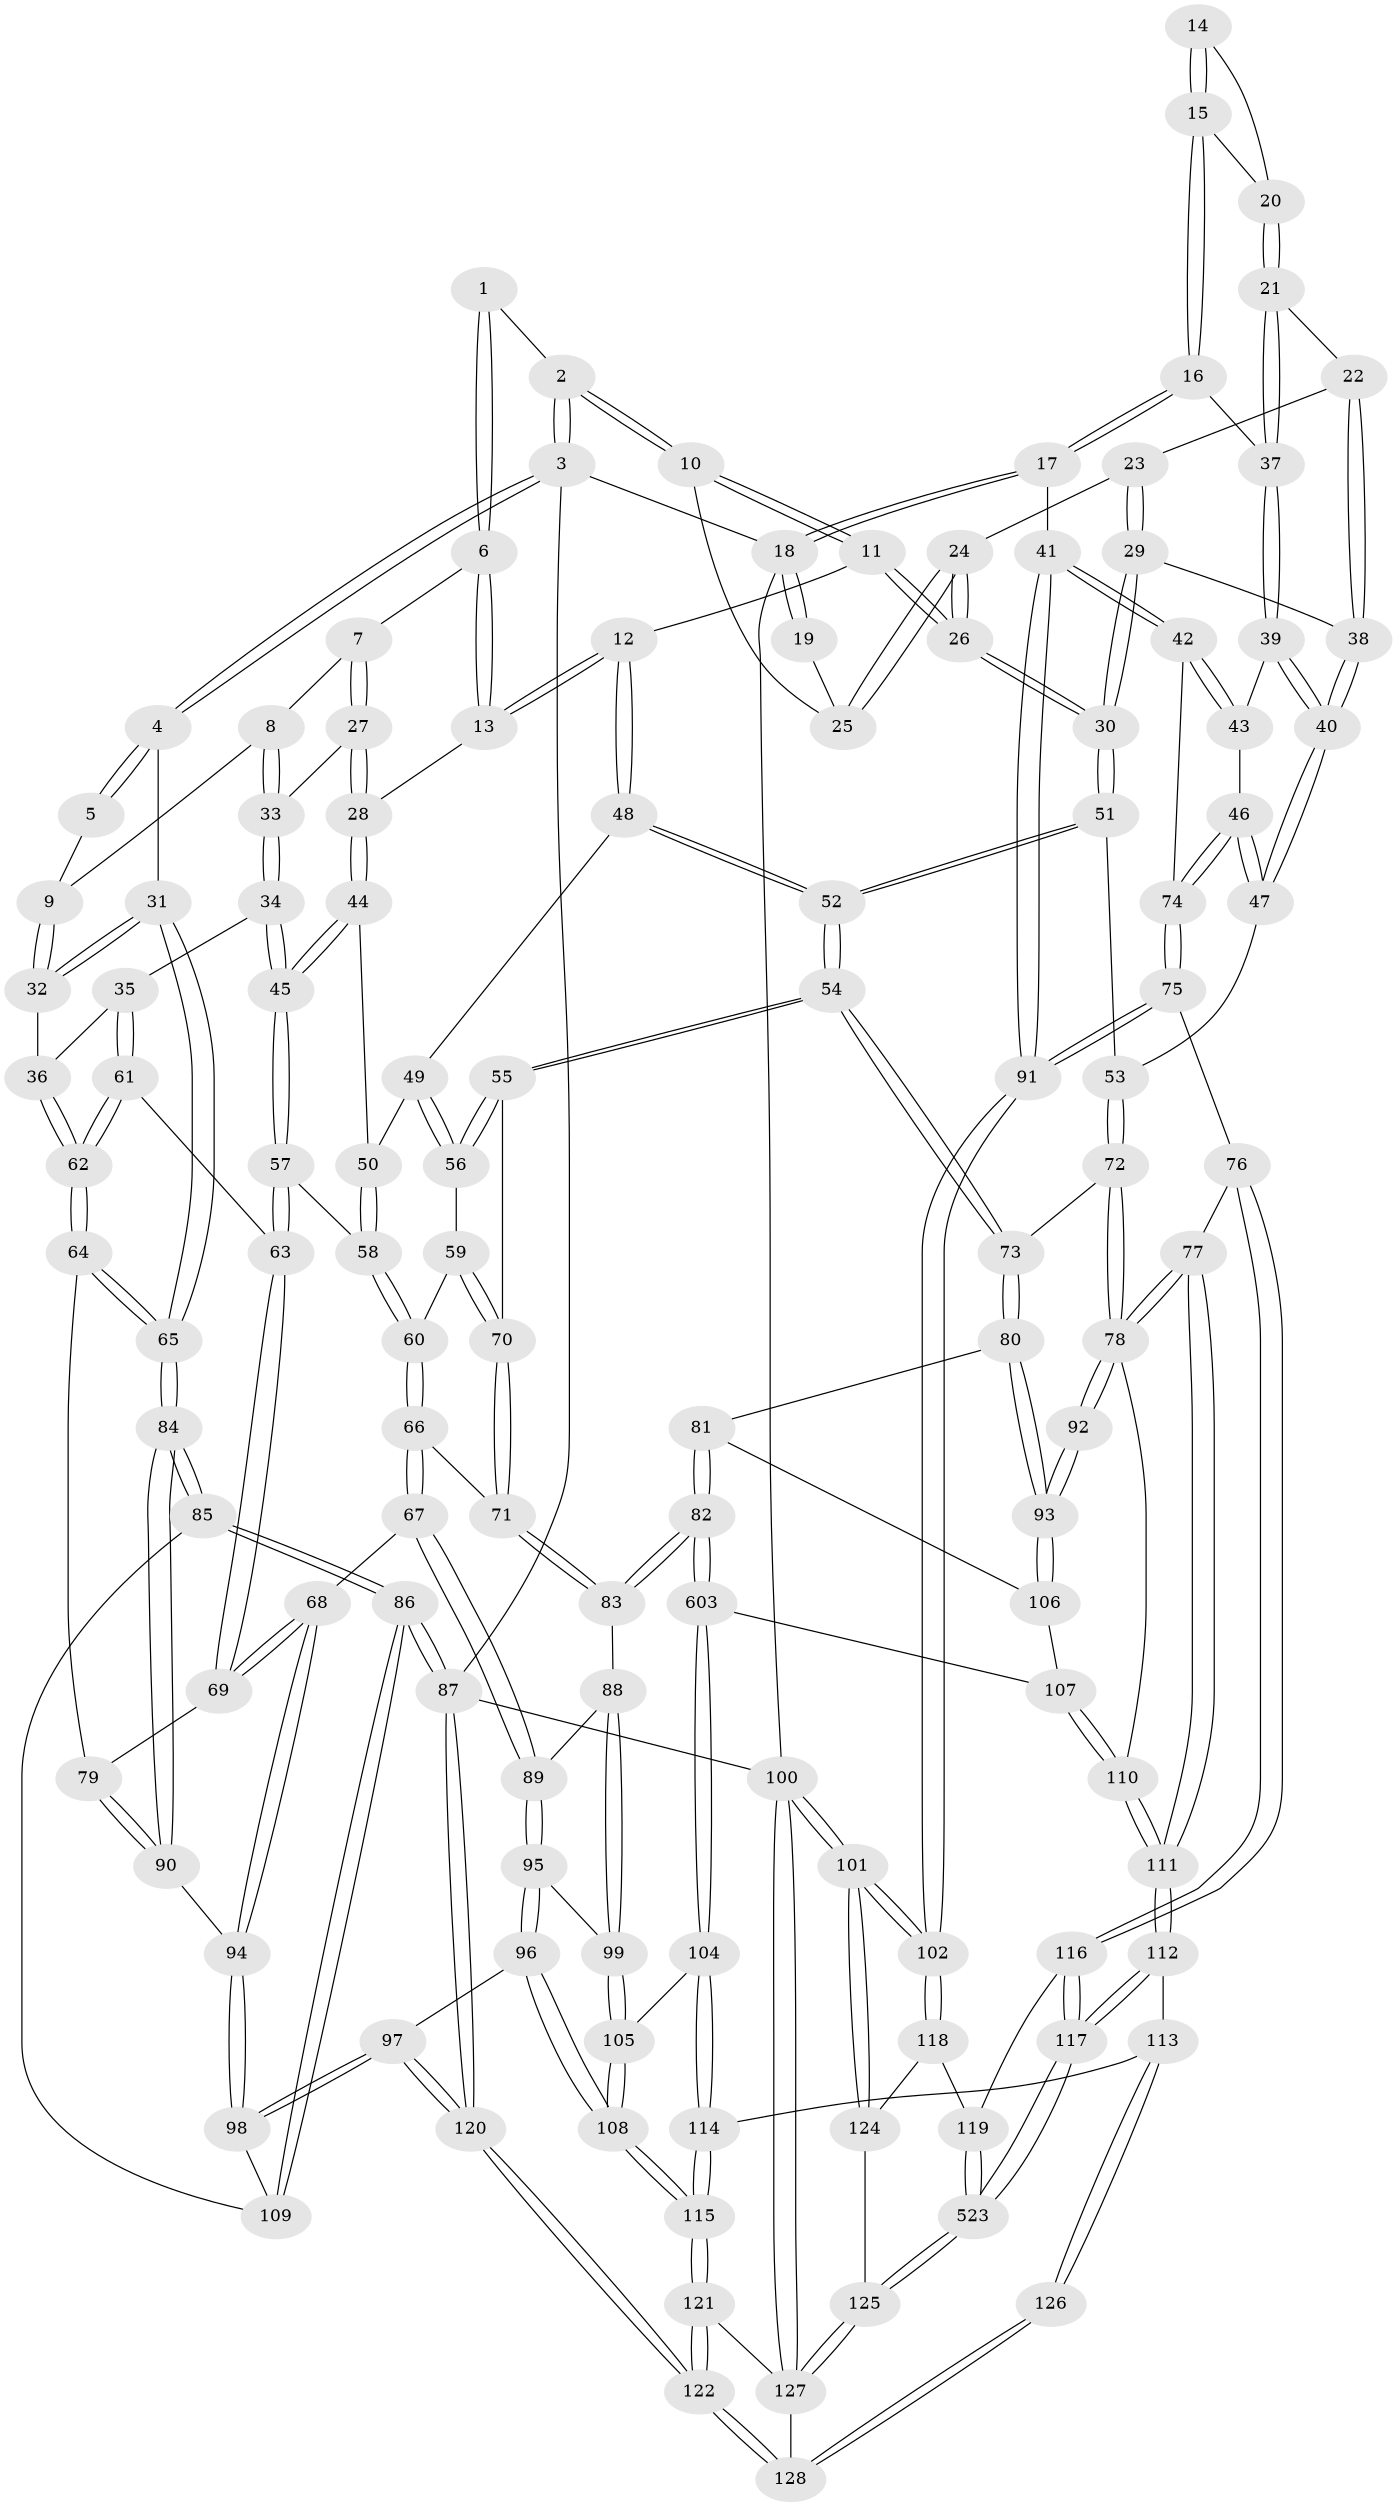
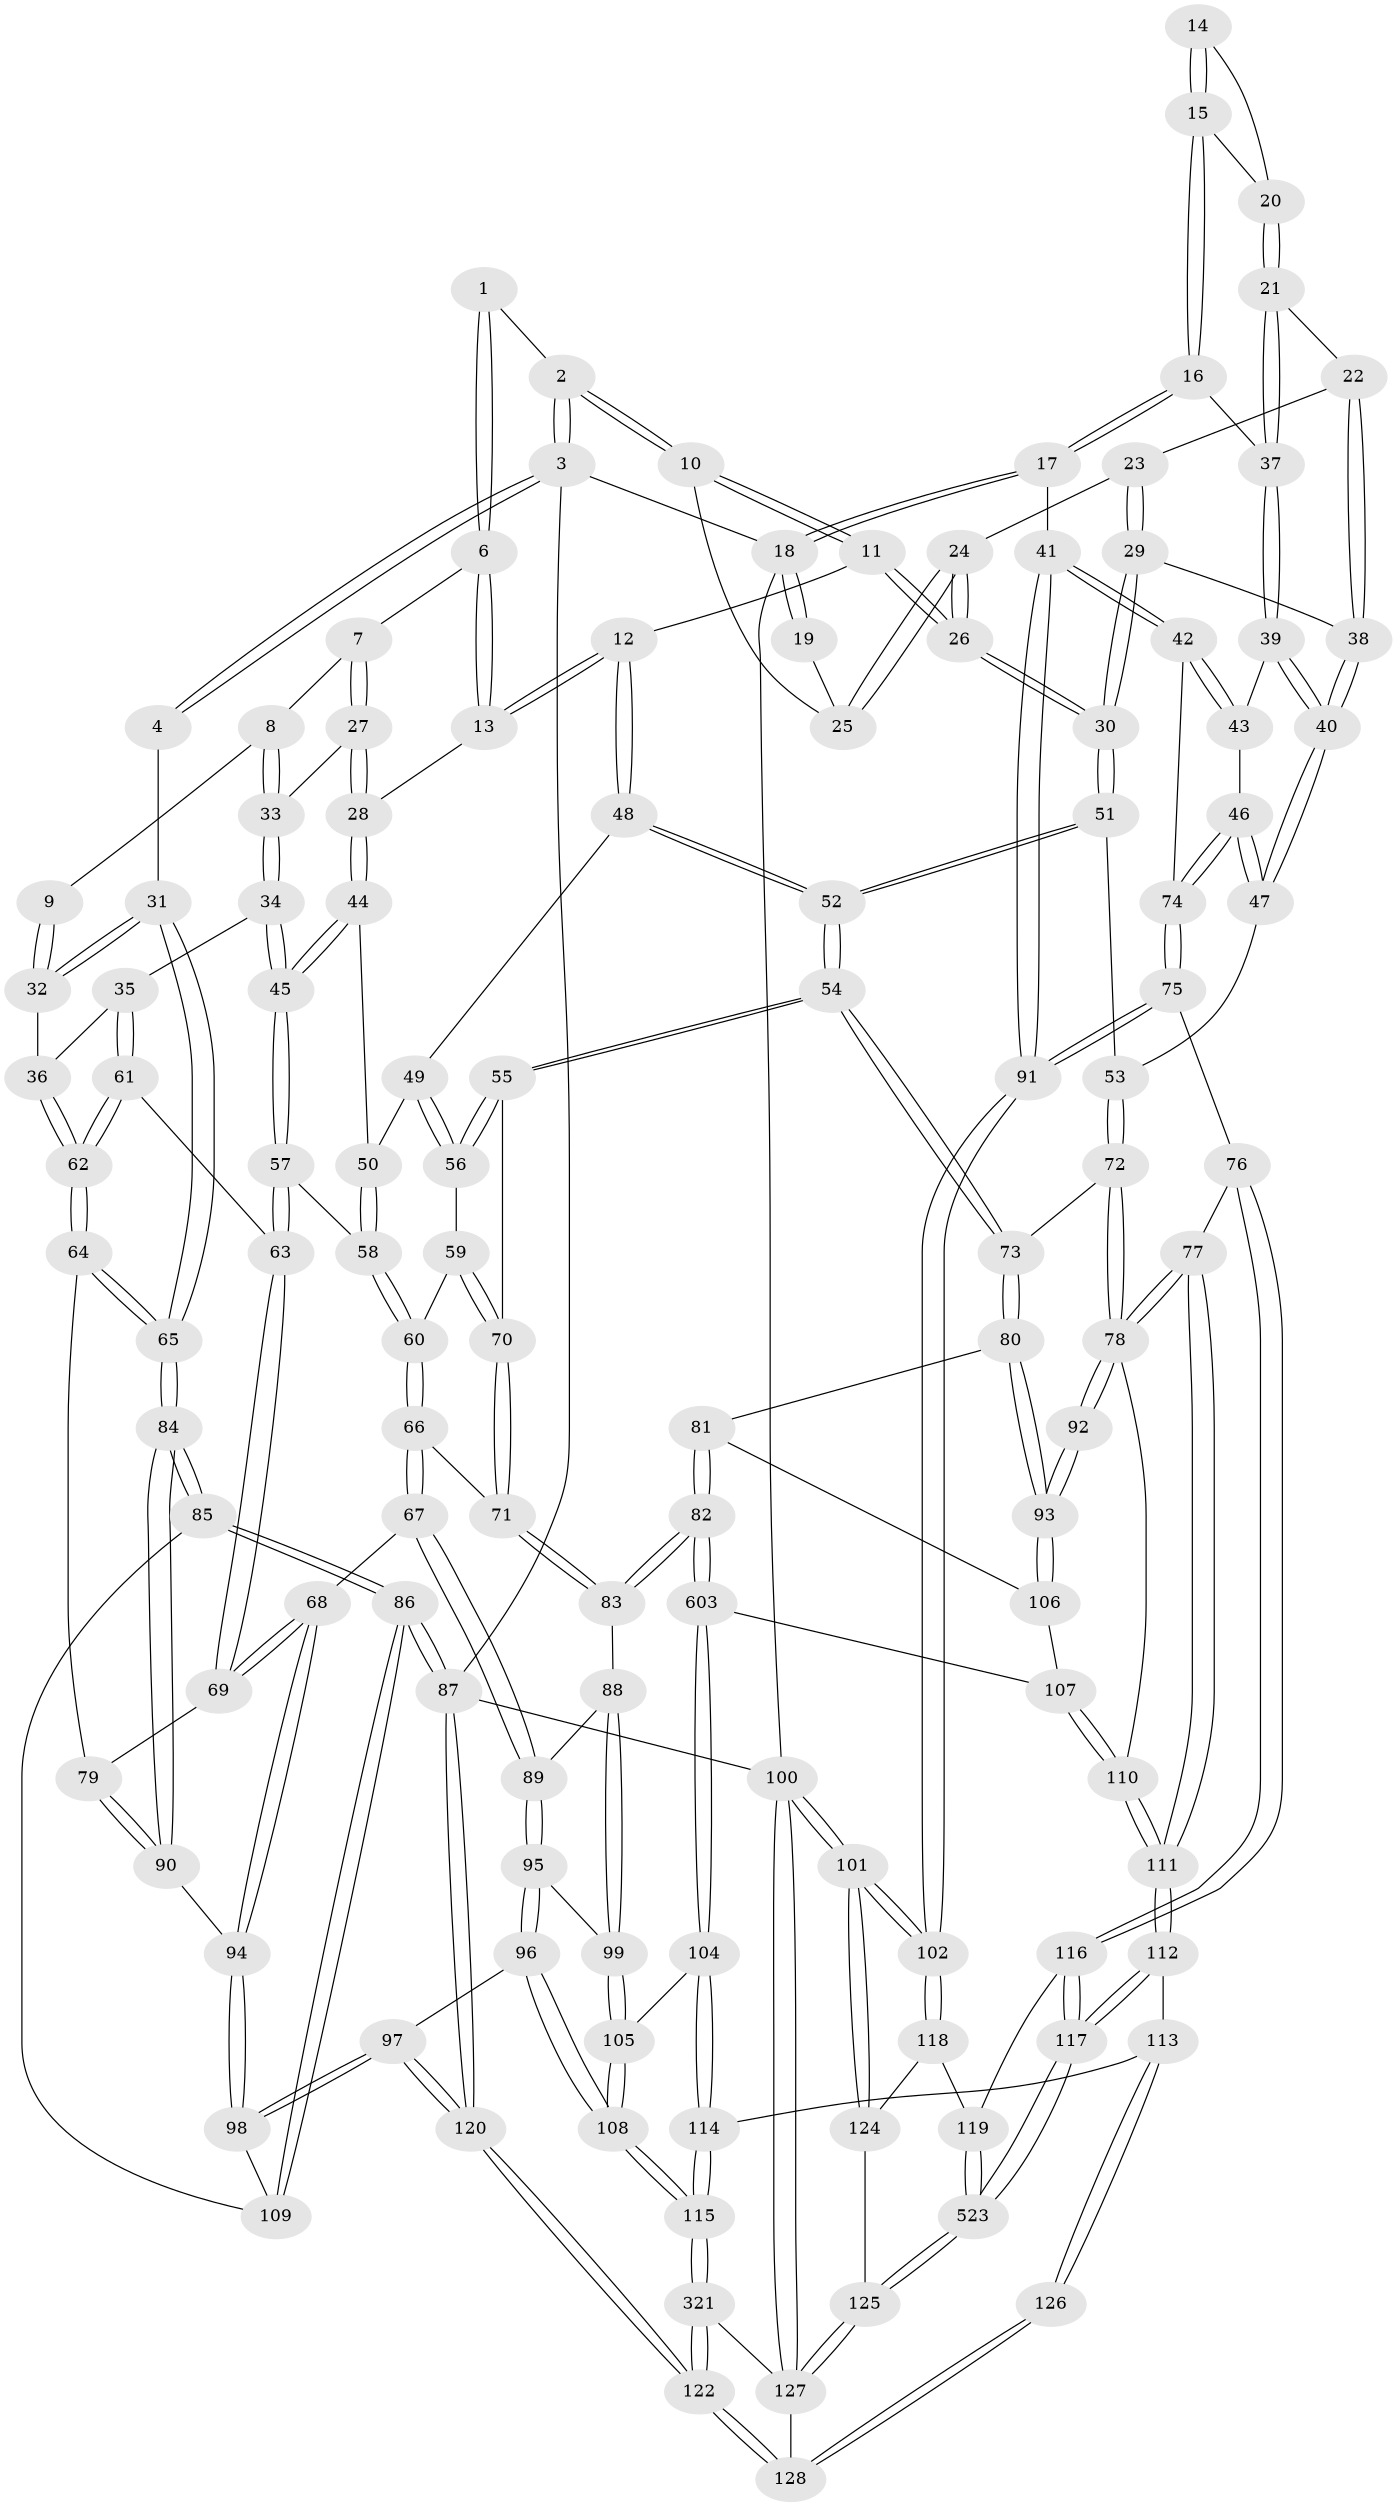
(91, 815) -> none
(700, 2304) -> (700, 2304)
